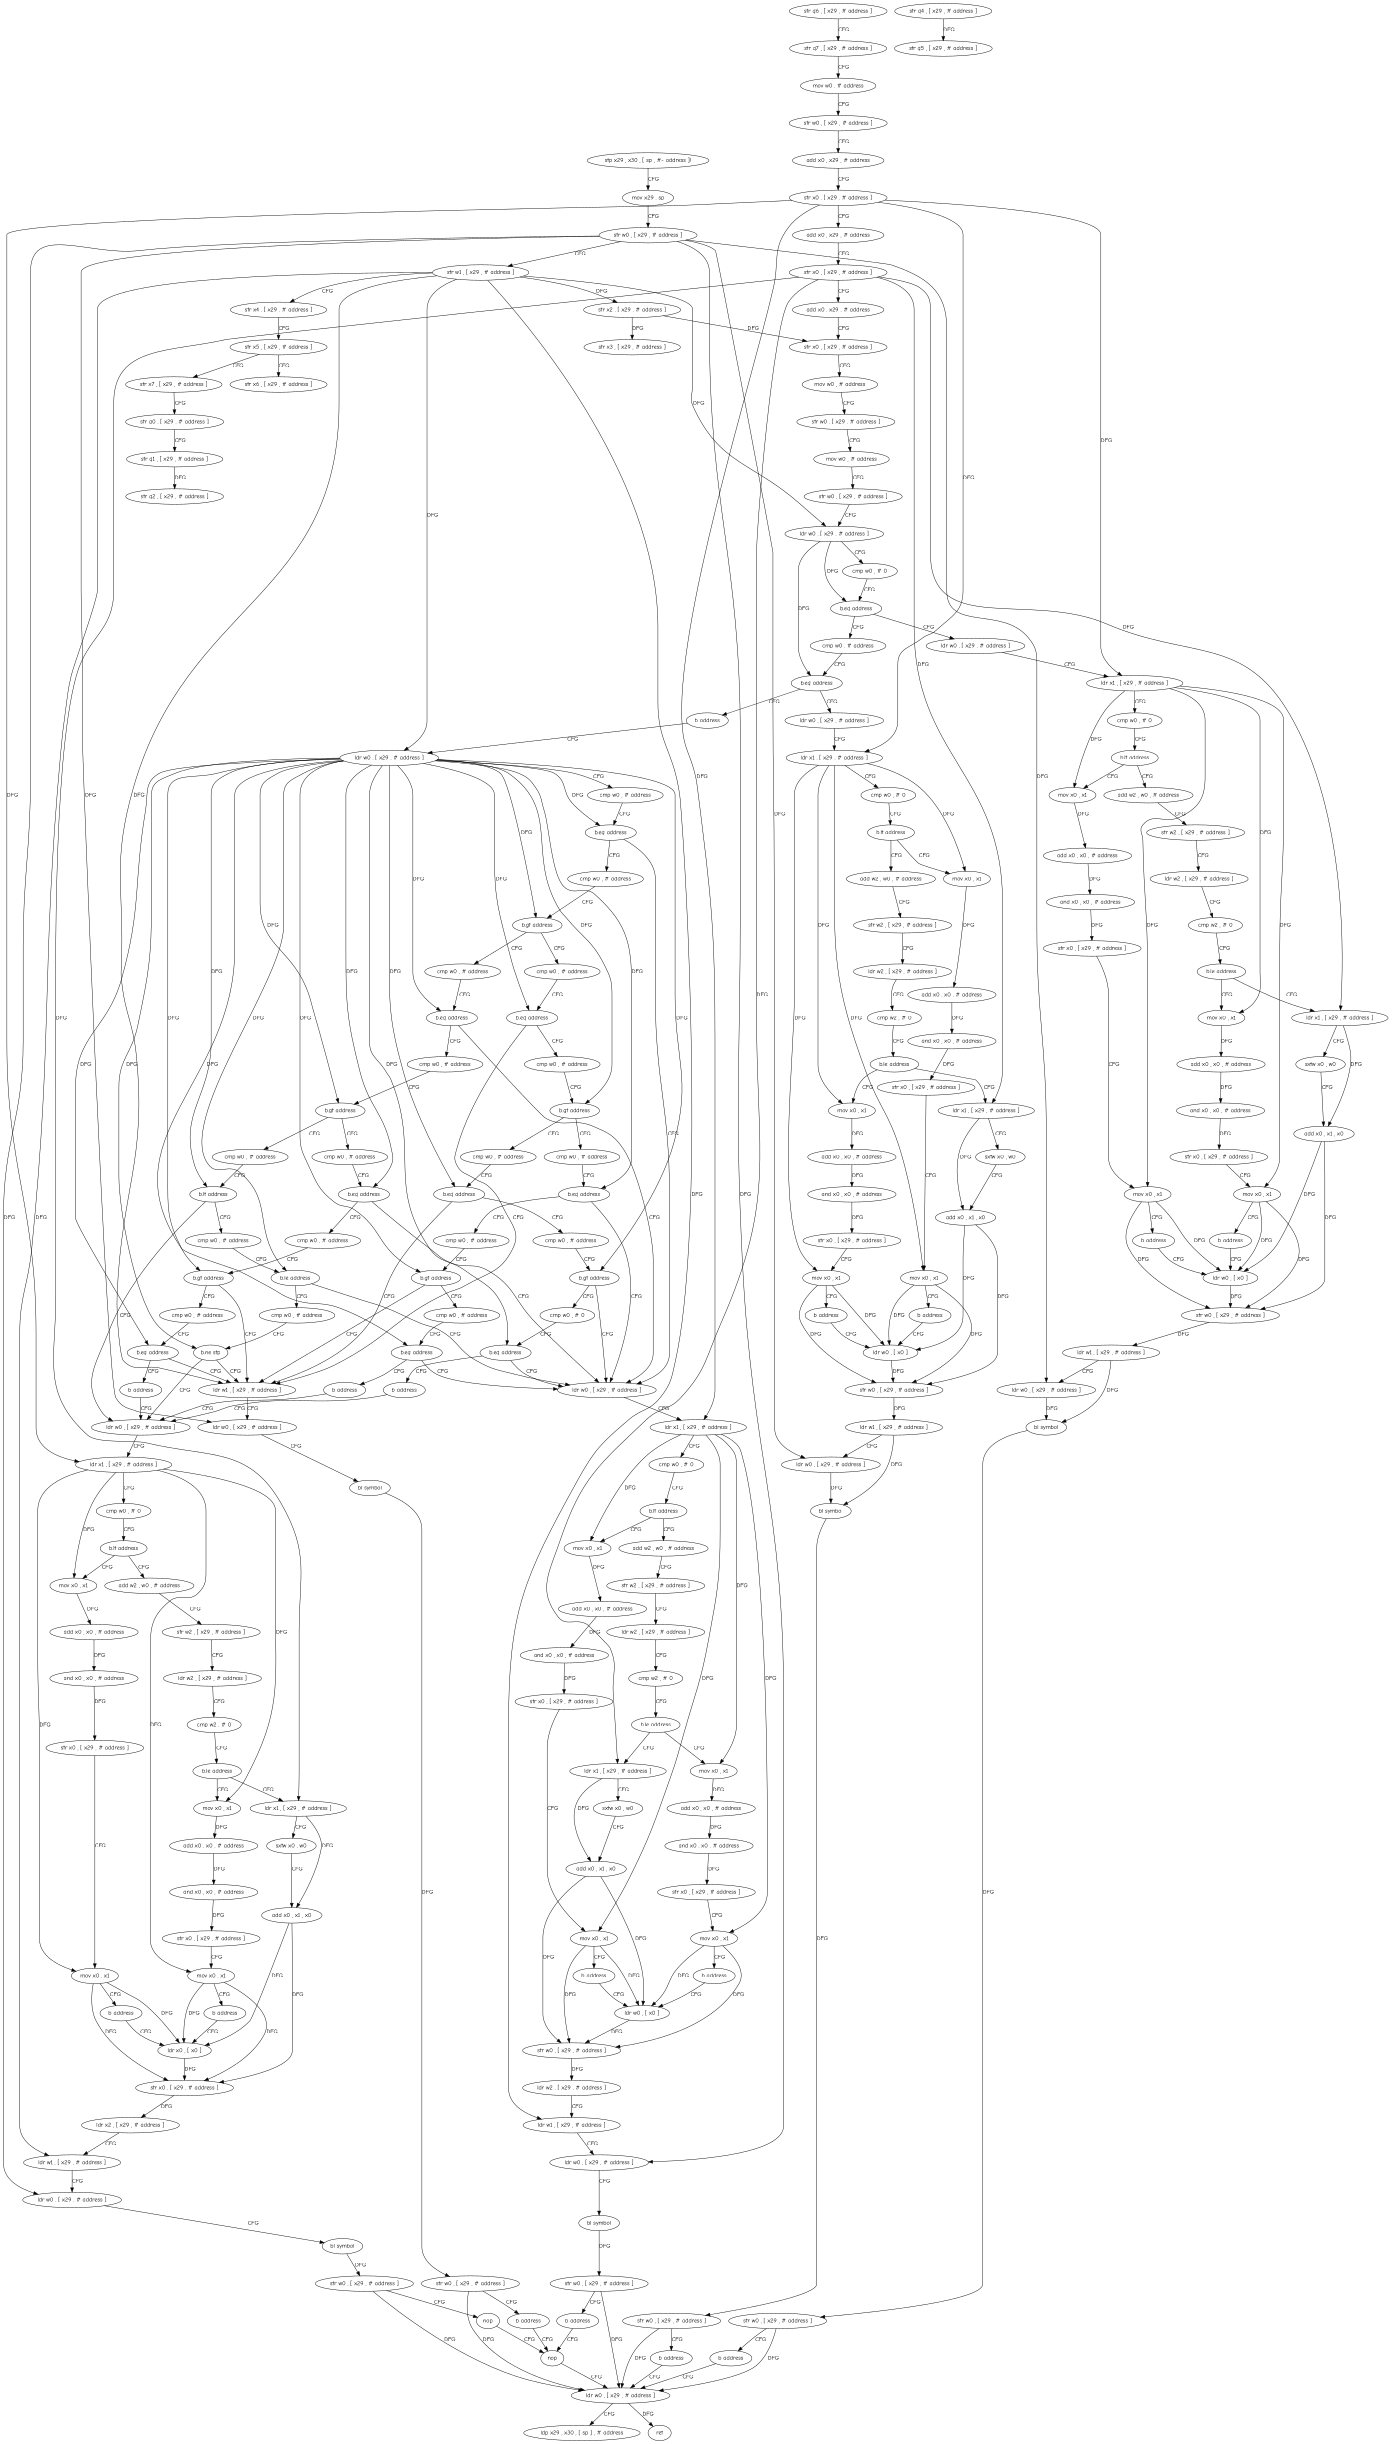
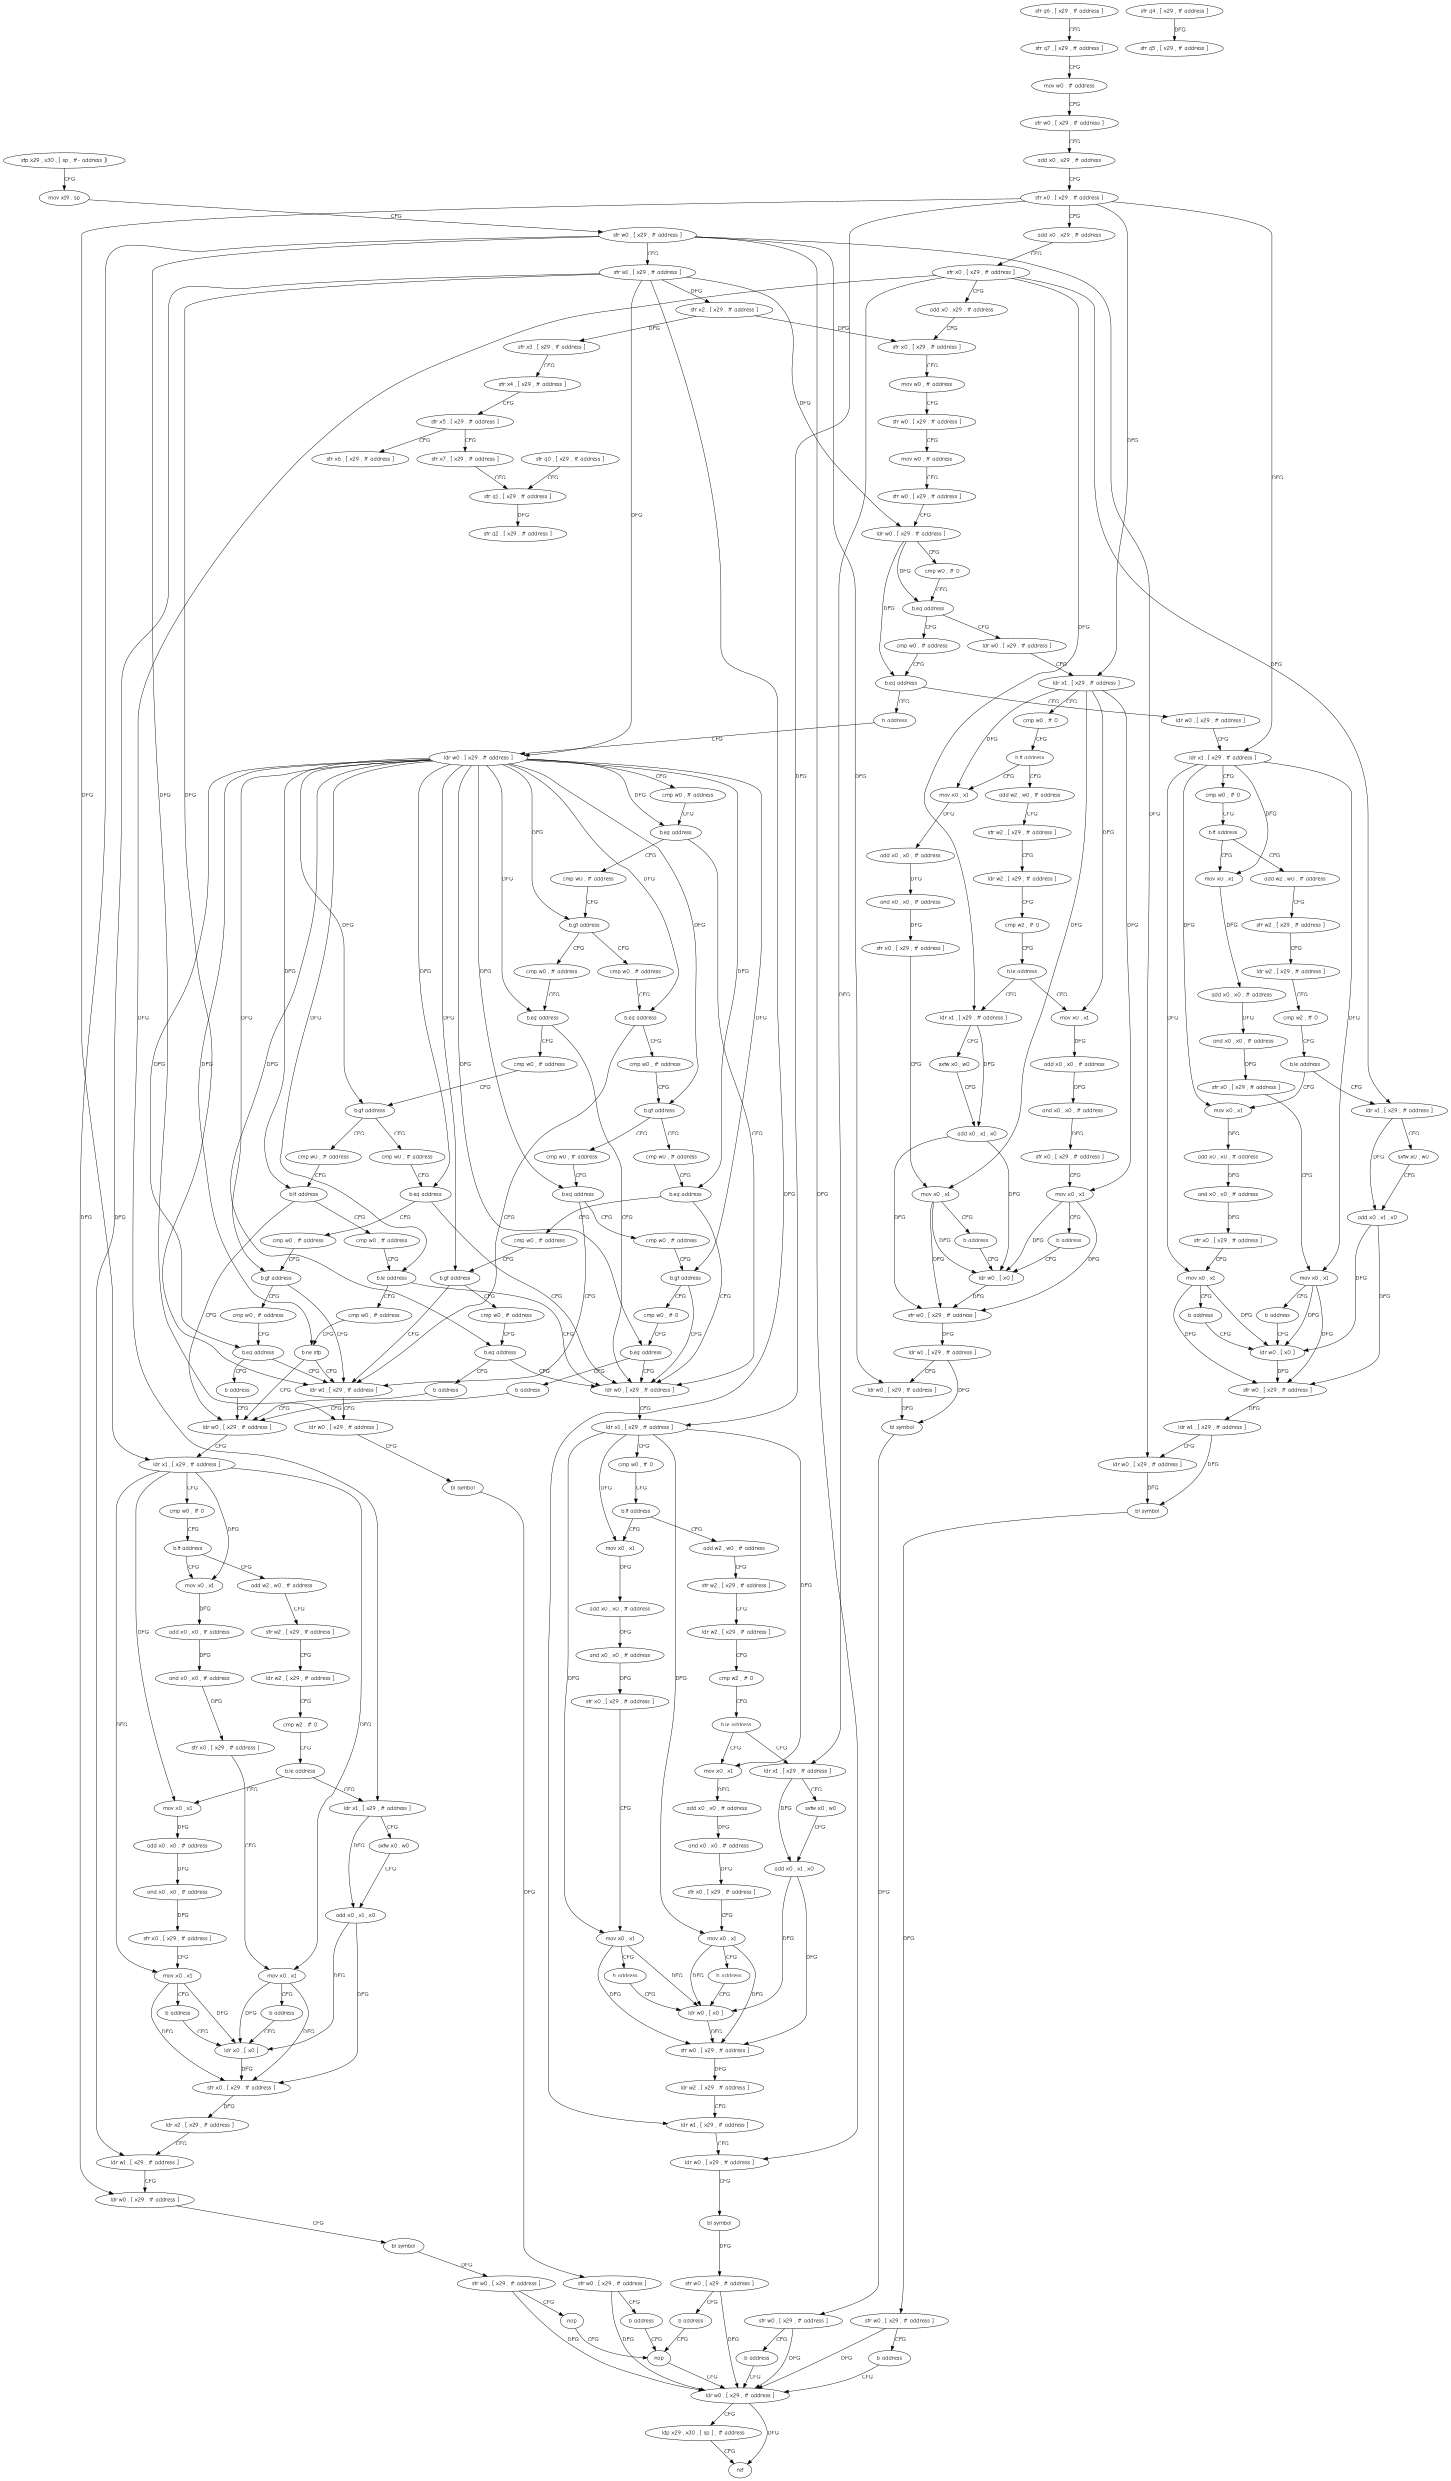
(648, 198) -> (64, 198)
(362, 279) -> (543, 364)
(174, 401) -> (490, 477)
none -> (721, 2451)
